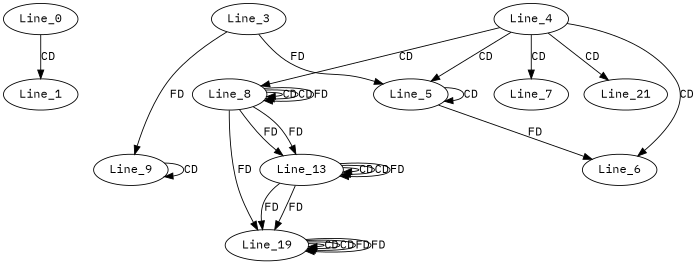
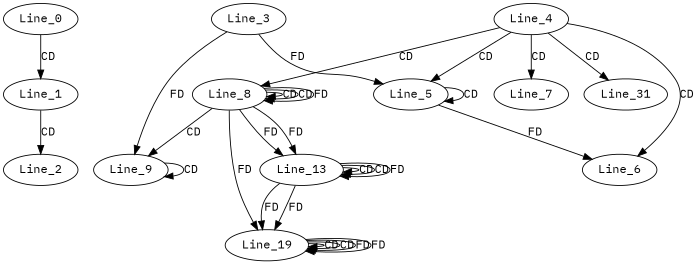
(626, 94) -> (626, 94)
none -> (184, 129)
none -> (41, 170)
